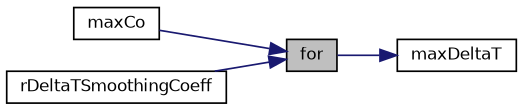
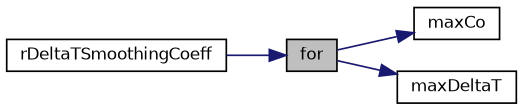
(214, 39) -> (367, 43)
